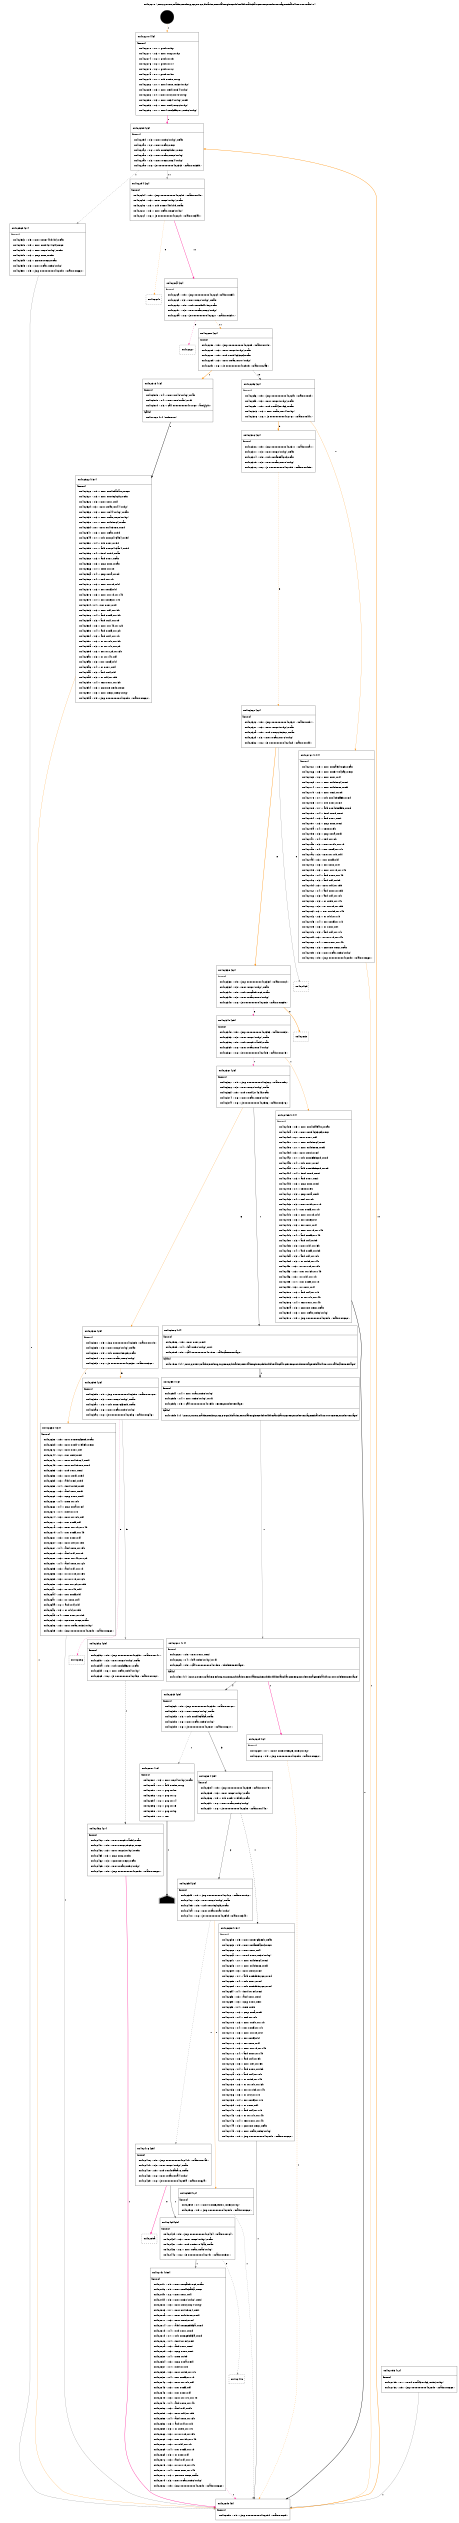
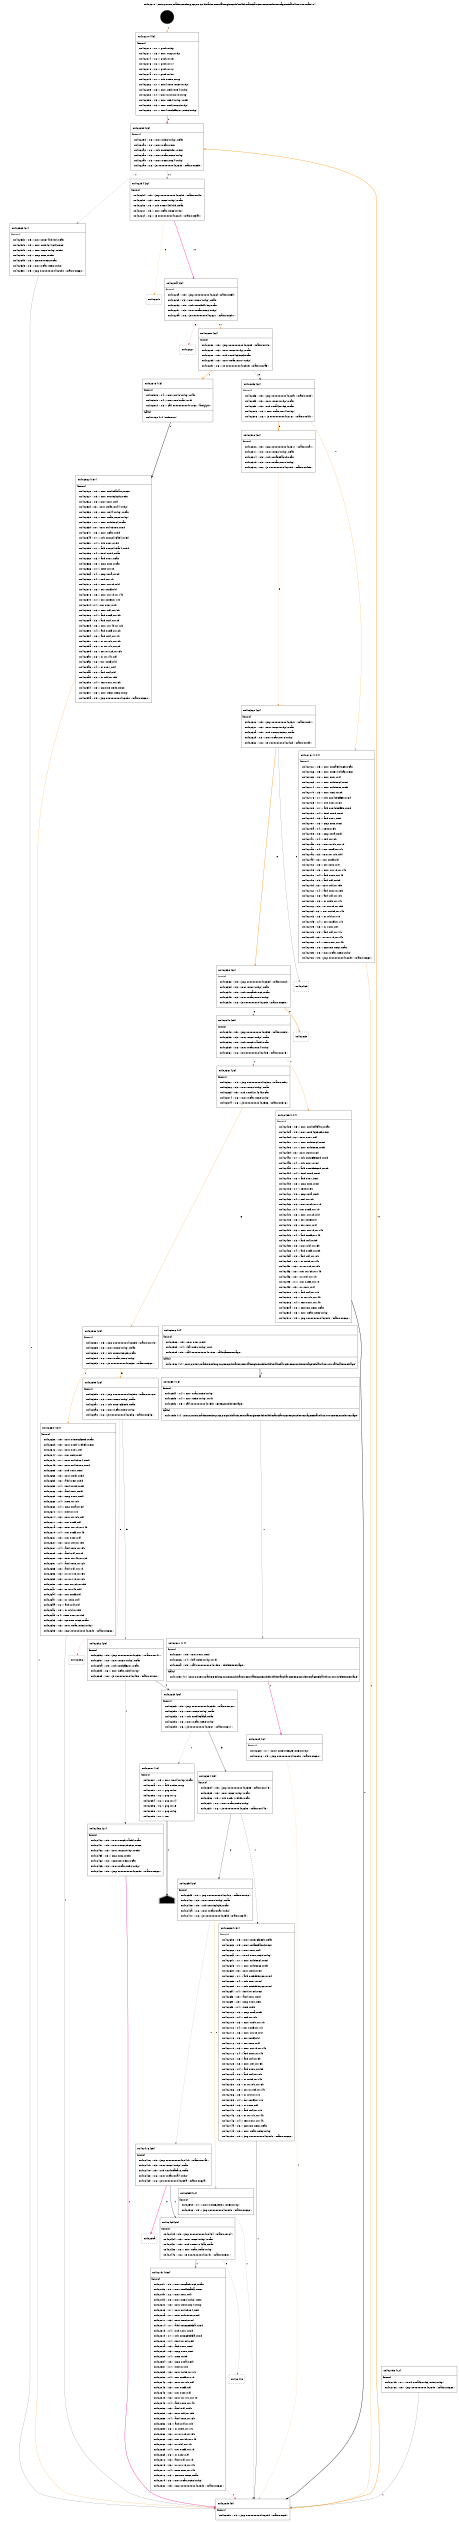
(256, 1216) -> none
(231, 1685) -> (162, 1685)
